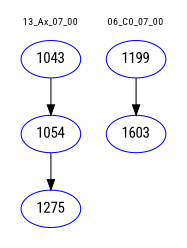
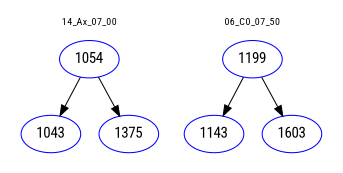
(51, 22) -> (90, 22)
(136, 22) -> (253, 22)
(51, 92) -> (73, 92)
none -> (214, 134)
(51, 209) -> (129, 134)
